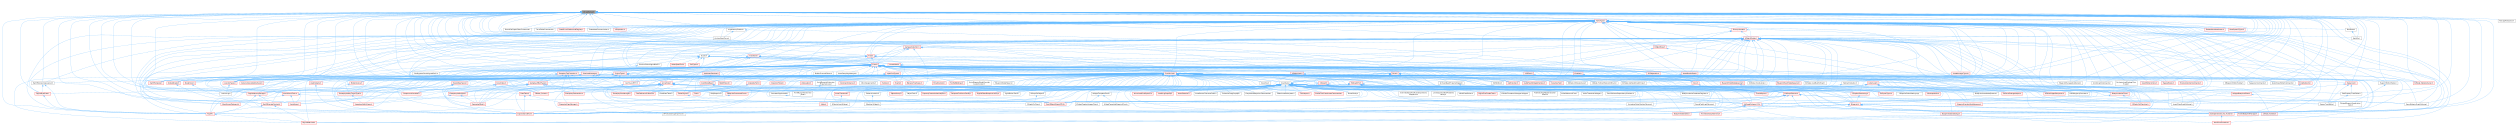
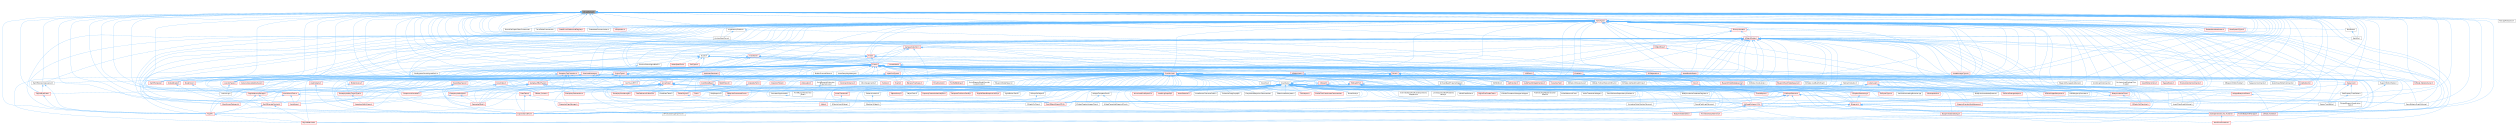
(1909, 94) -> (1909, 94)
